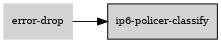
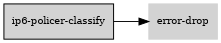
(85, 22) -> (126, 22)
